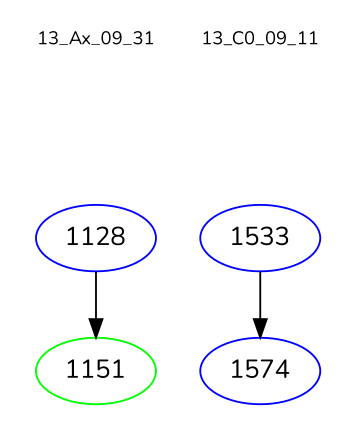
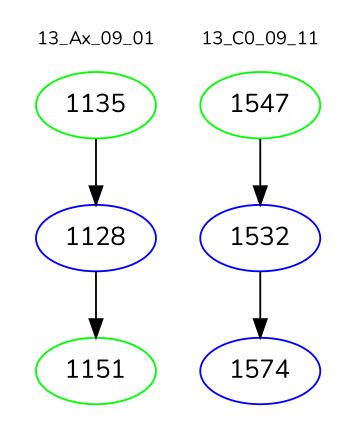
(96, 40) -> (96, 40)
none -> (96, 105)
none -> (260, 105)
(260, 238) -> (260, 238)
